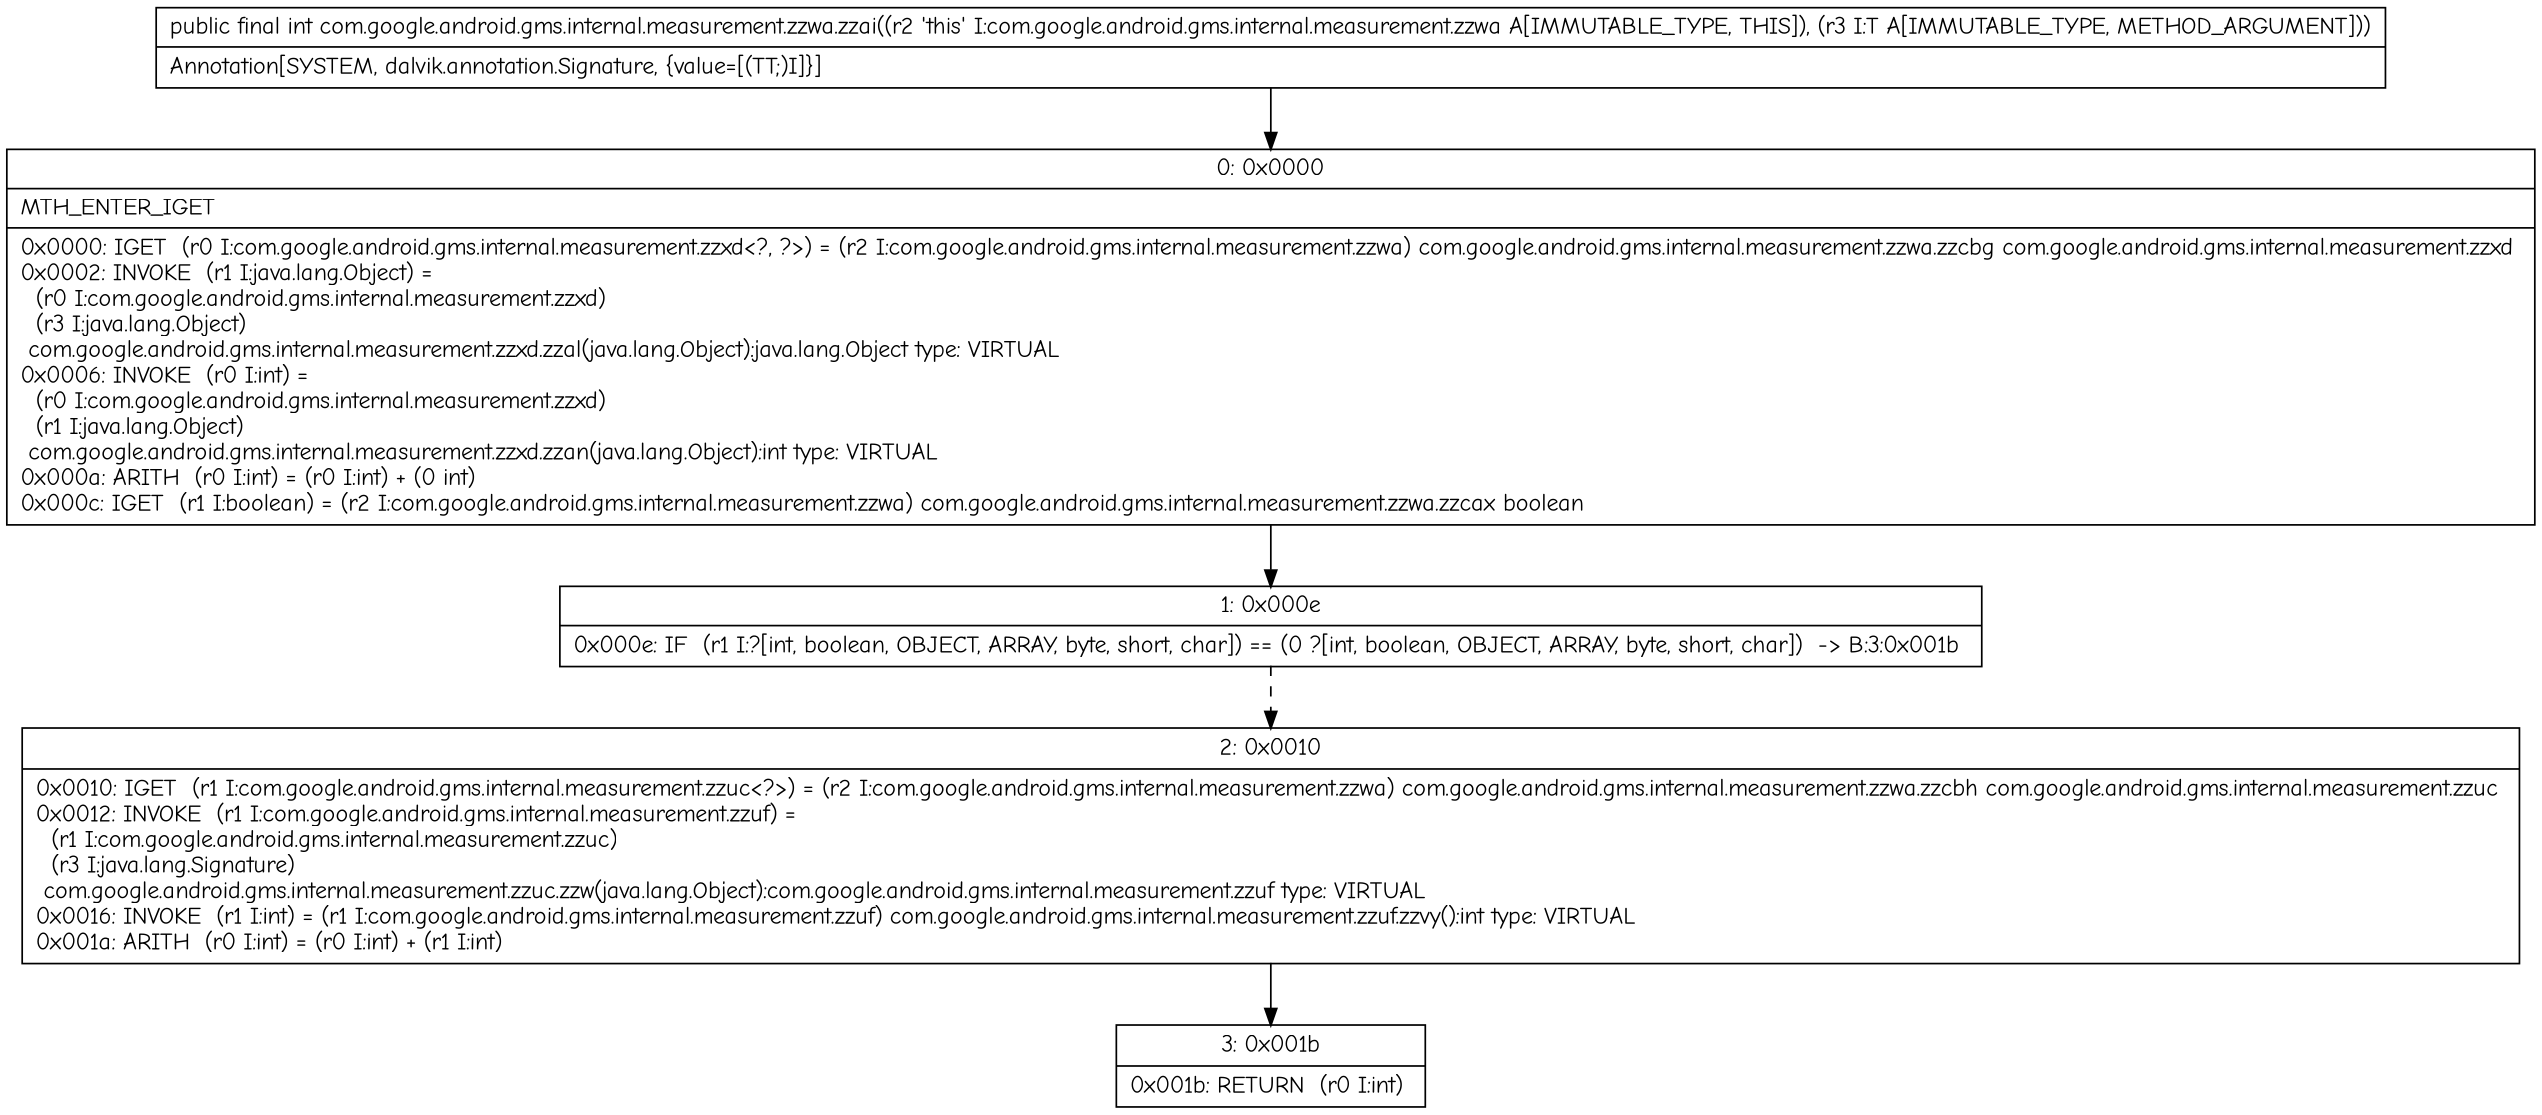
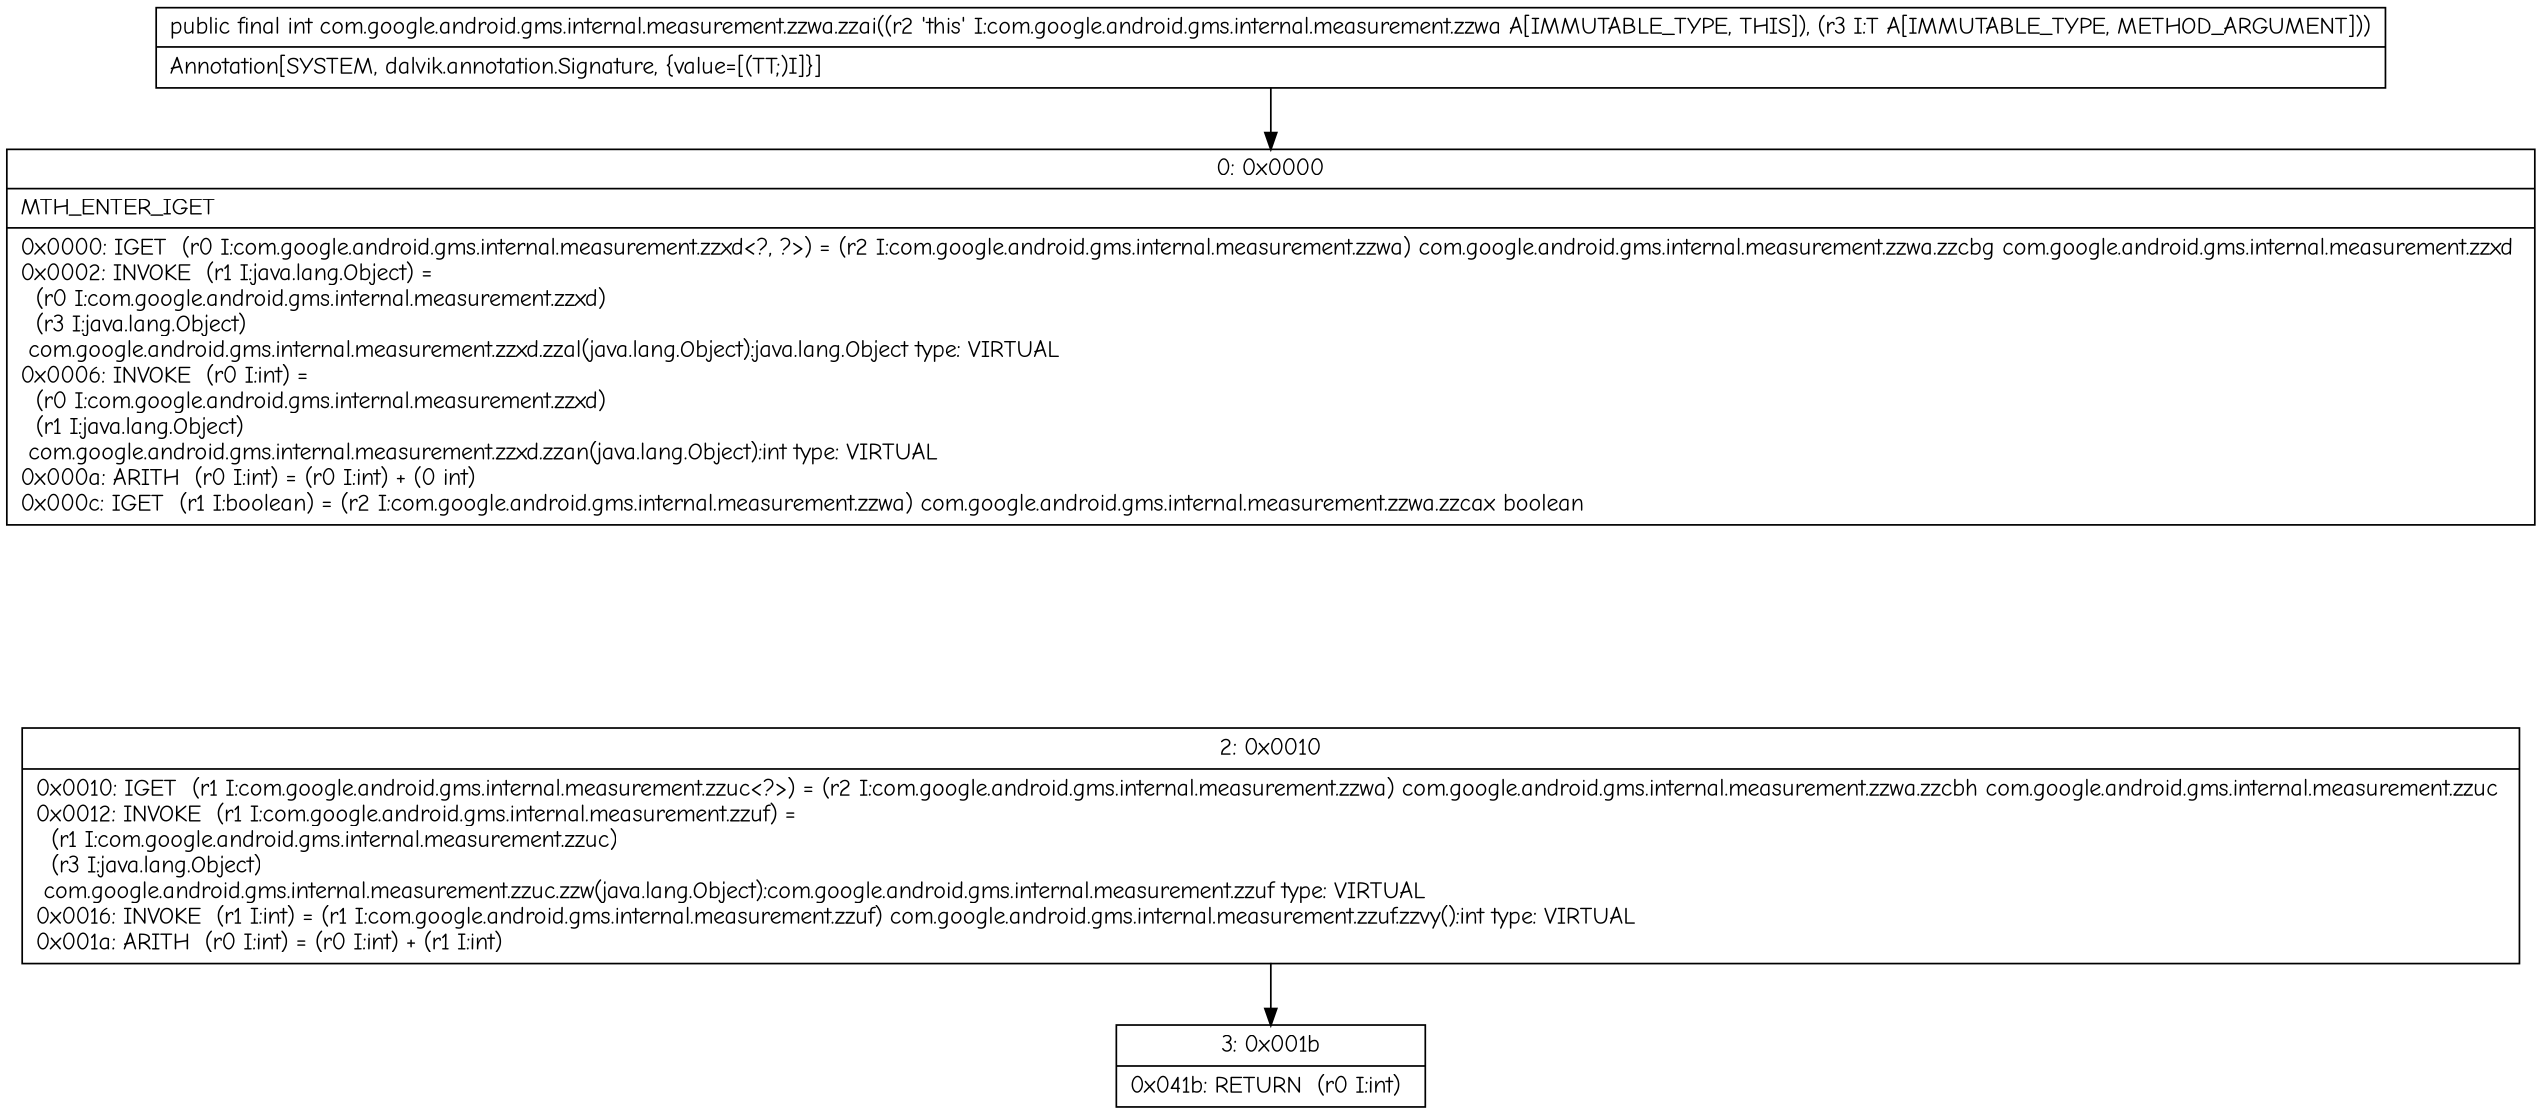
(1271, 626) -> none
(166, 865) -> (149, 865)
(1271, 1086) -> (1269, 1086)
